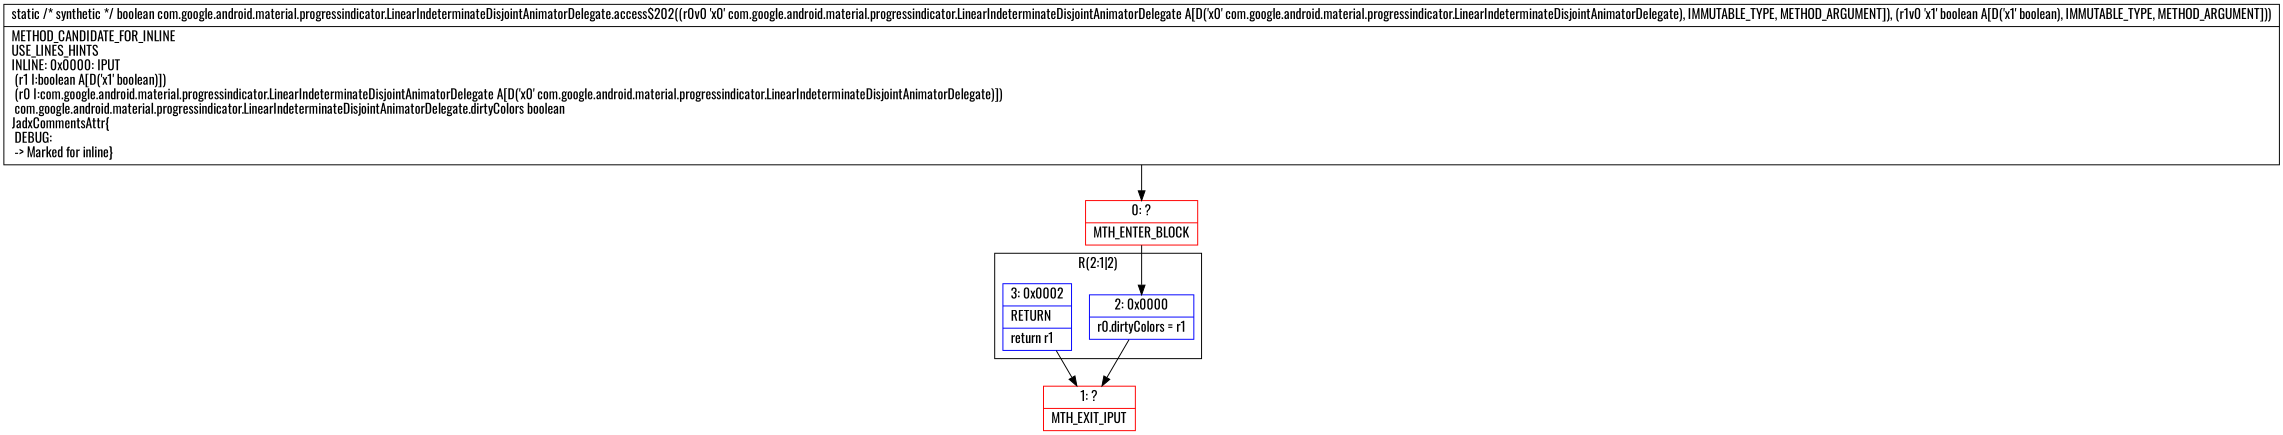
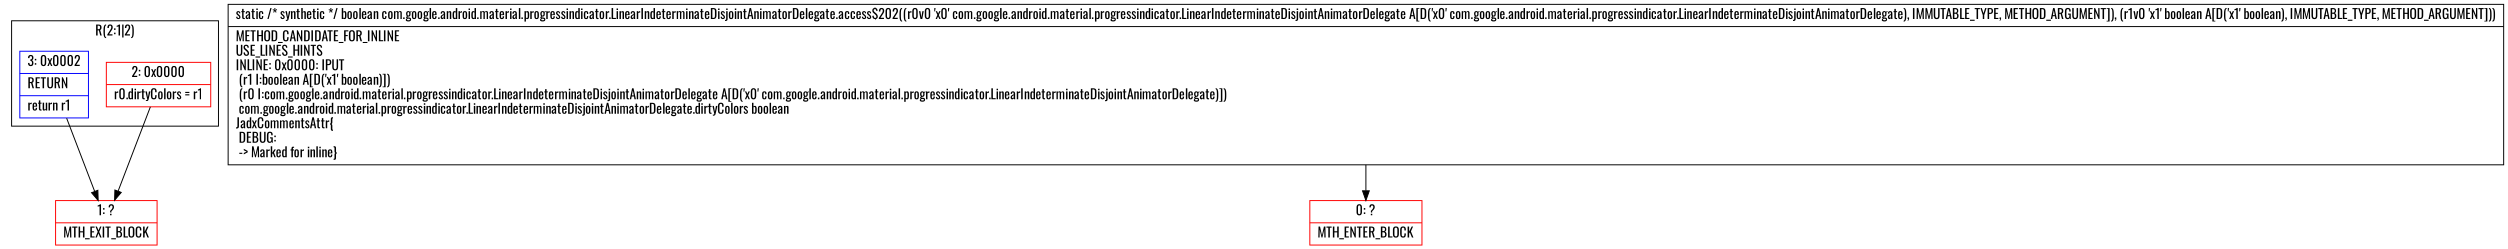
(1142, 265) -> none
(1142, 317) -> (159, 85)
(1089, 419) -> (106, 233)
